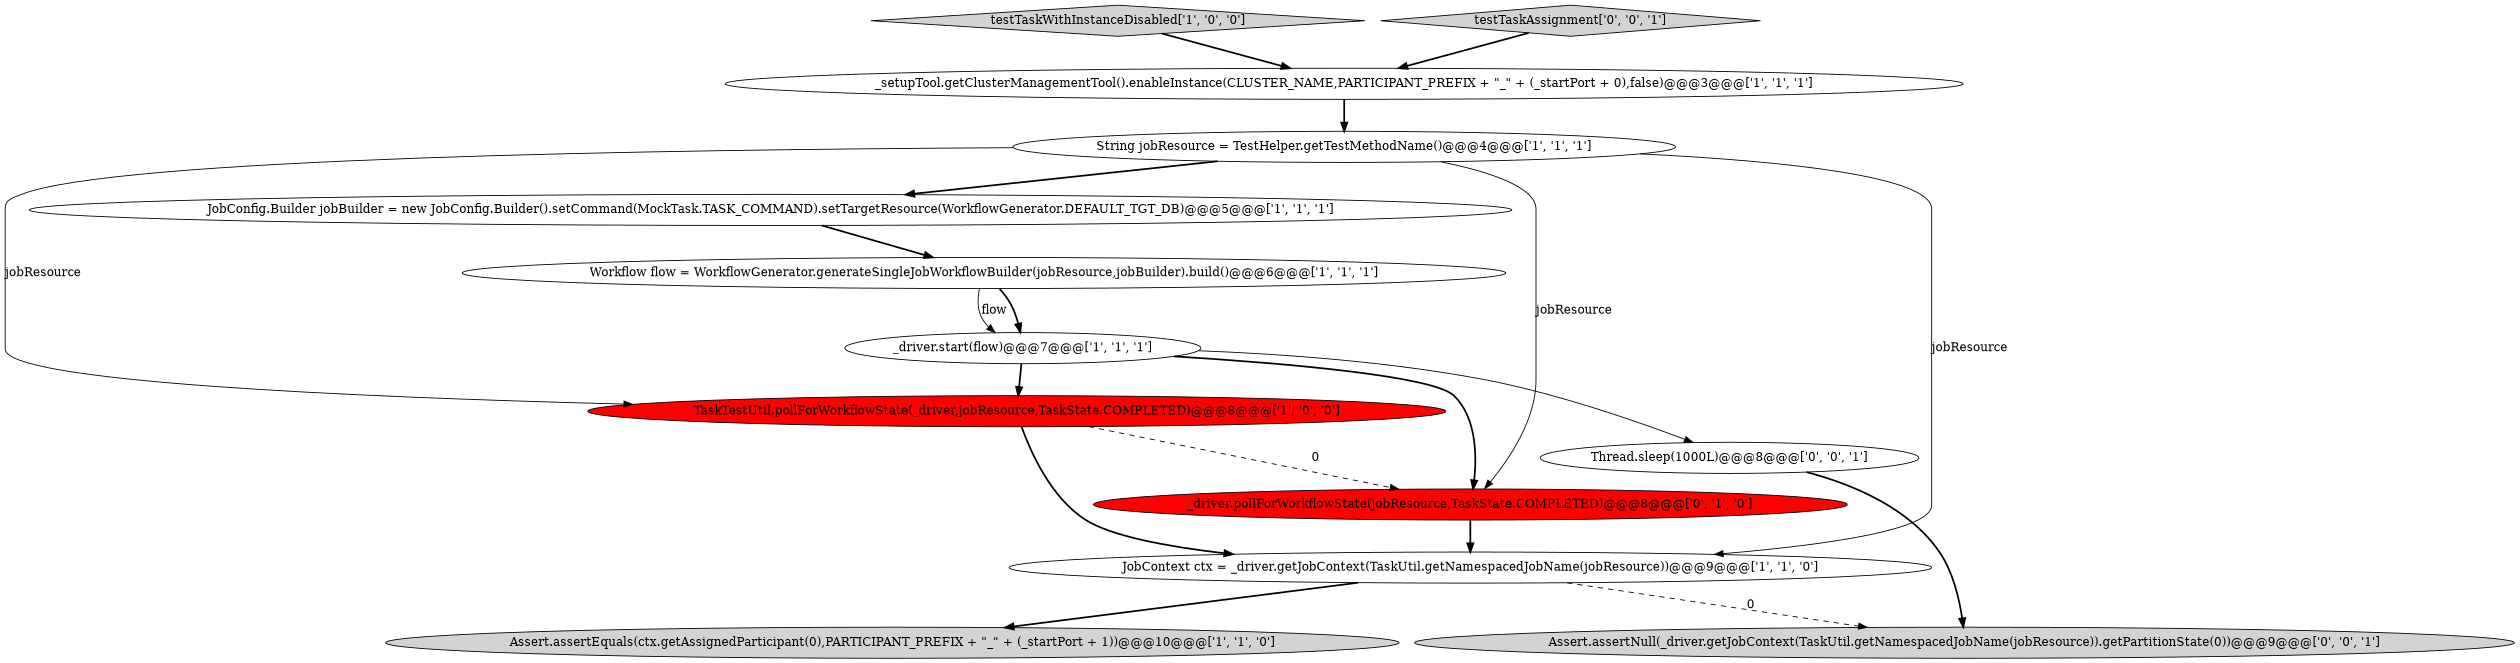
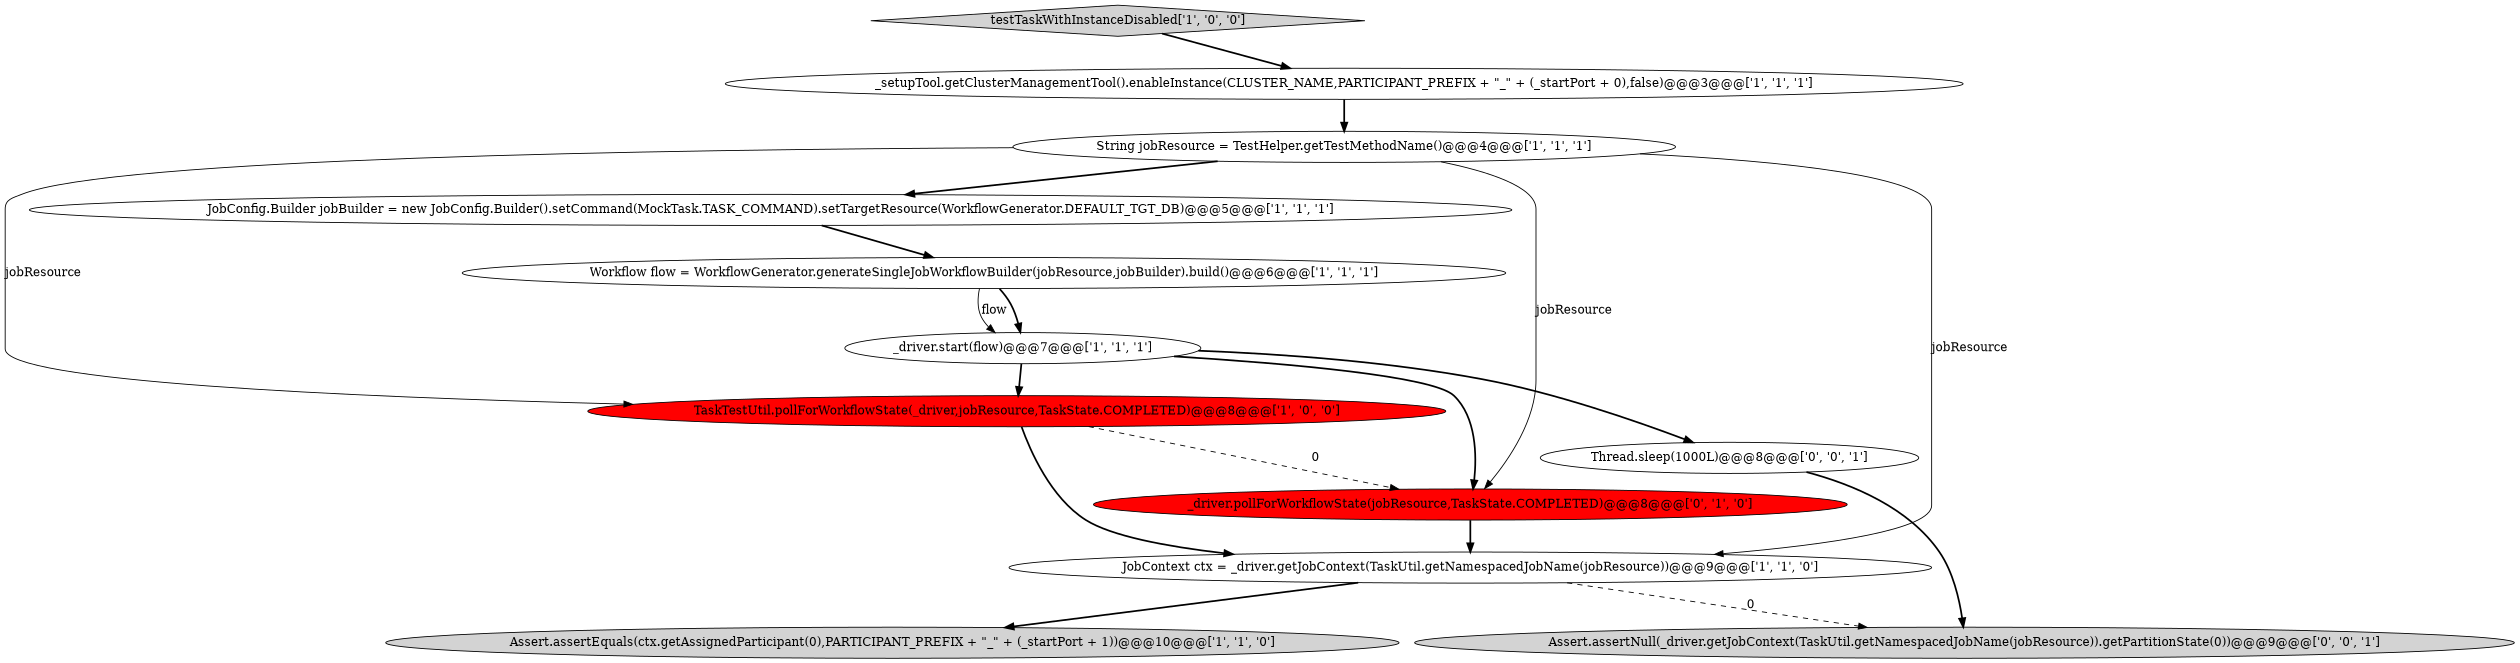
(1571, 21) -> none
(1446, 373) -> (1446, 373)
